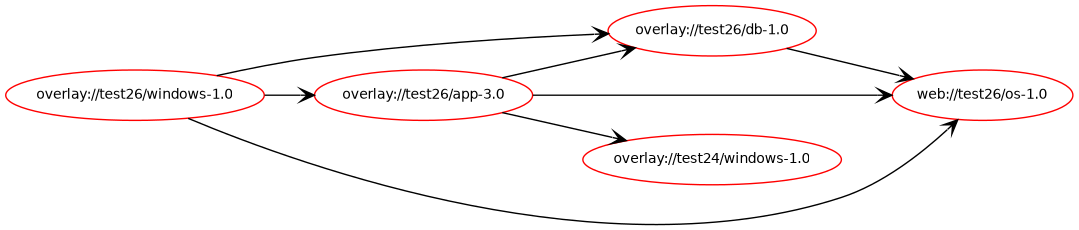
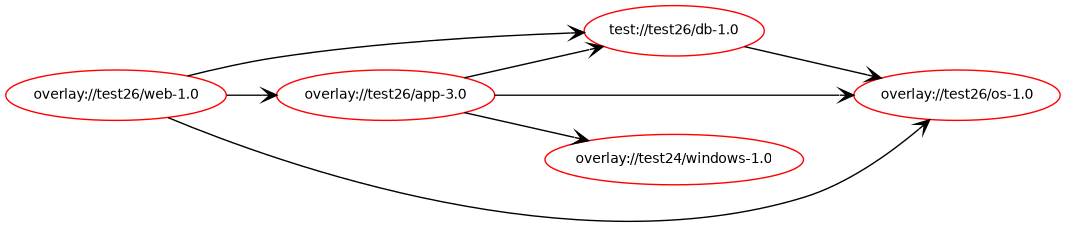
(712, 31) -> (674, 31)
(135, 95) -> (116, 95)
(983, 95) -> (957, 95)
